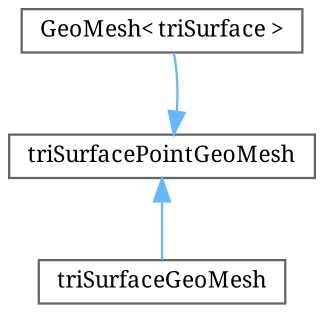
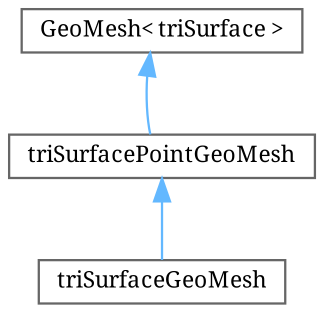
(177, 82) -> (147, 105)
